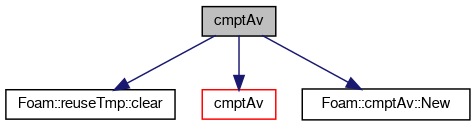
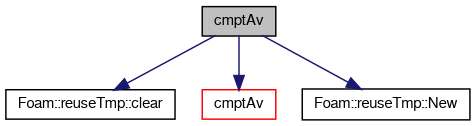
(386, 104) -> (386, 104)
